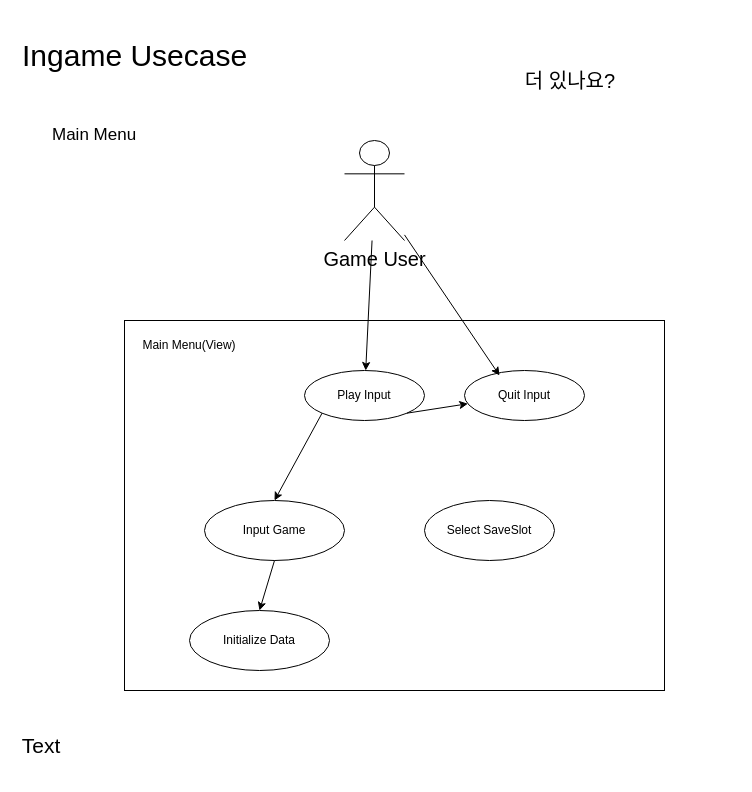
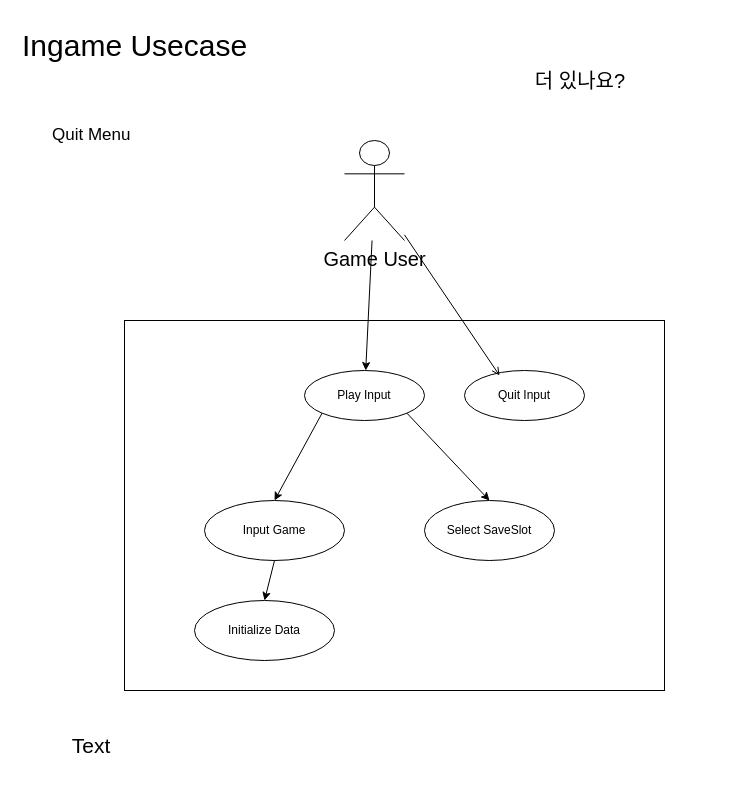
(151, 56) -> (151, 46)
(571, 81) -> (581, 81)
(91, 136) -> (91, 136)
(190, 346) -> none
(495, 369) -> (496, 370)
(434, 409) -> (446, 454)
(260, 641) -> (265, 631)
(42, 746) -> (92, 746)
